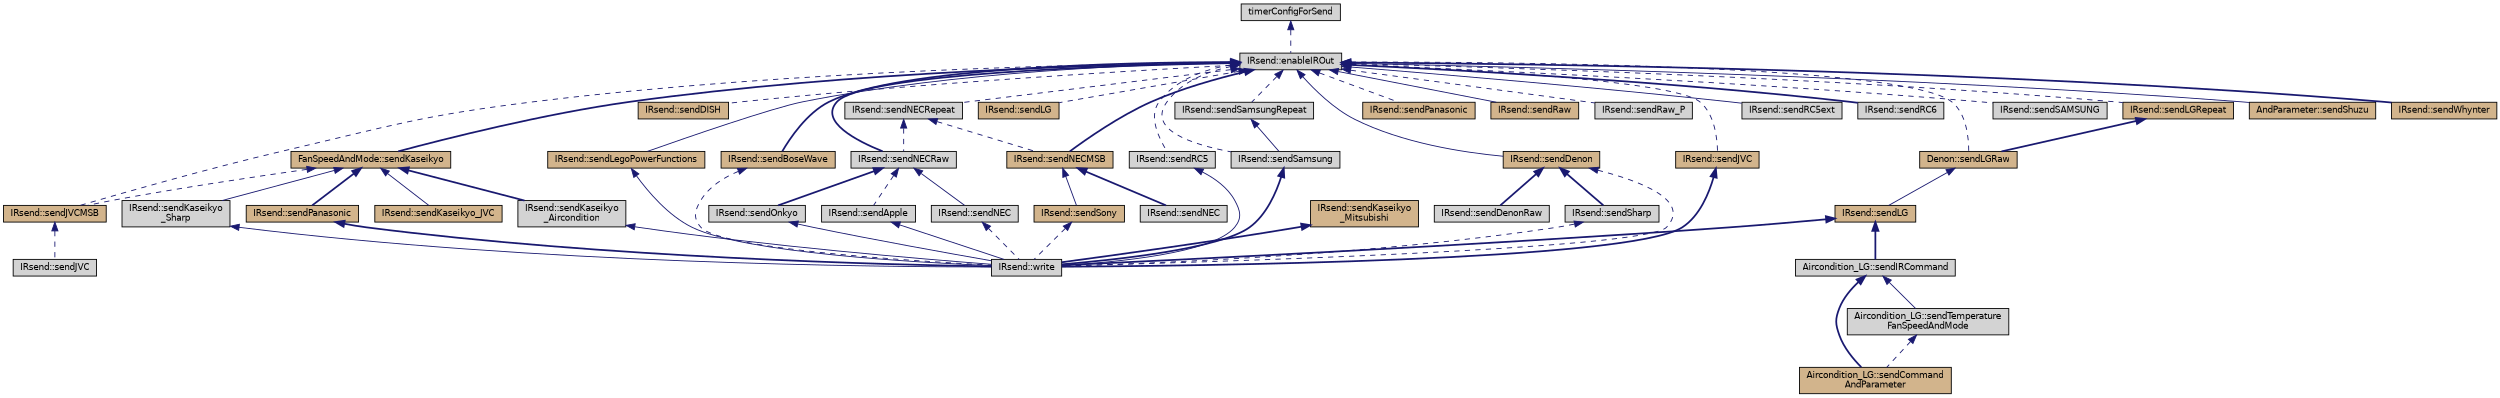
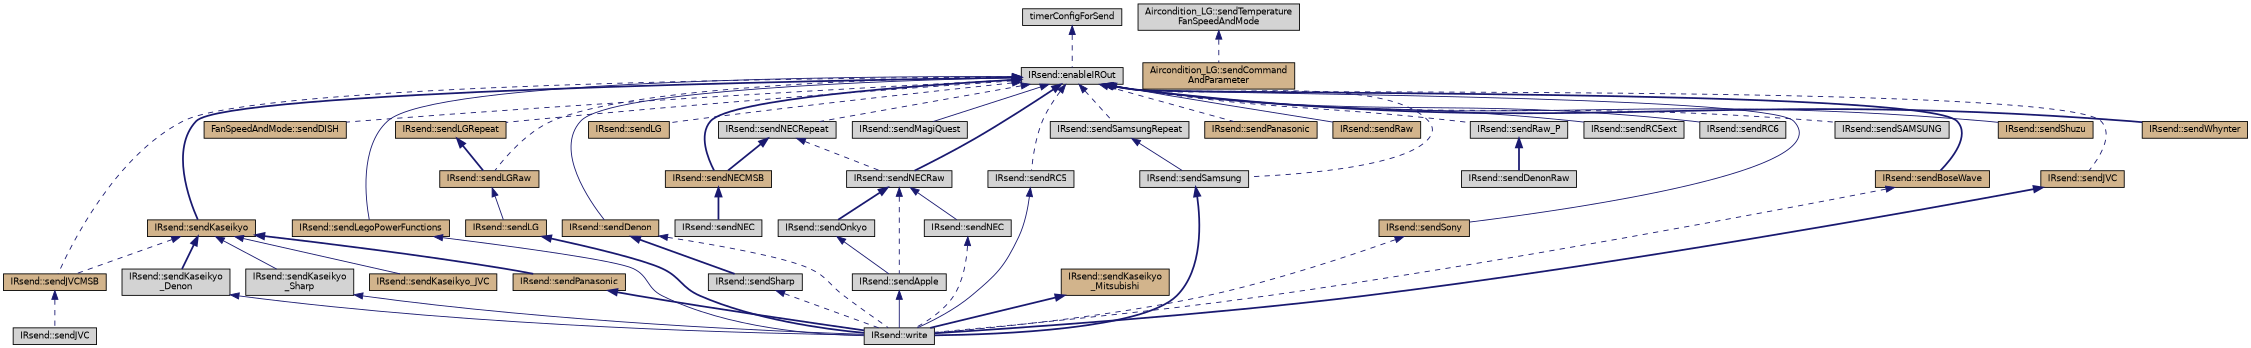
(1706, 88) -> (1406, 107)
(683, 111) -> (275, 130)
(2313, 111) -> (2046, 130)
none -> (910, 130)
(986, 137) -> (744, 157)
(371, 160) -> (201, 228)
(1968, 160) -> (489, 179)
(1518, 190) -> (1519, 159)
(1071, 191) -> (1634, 103)
(572, 214) -> (176, 282)
(894, 243) -> (866, 258)
(1875, 268) -> none
